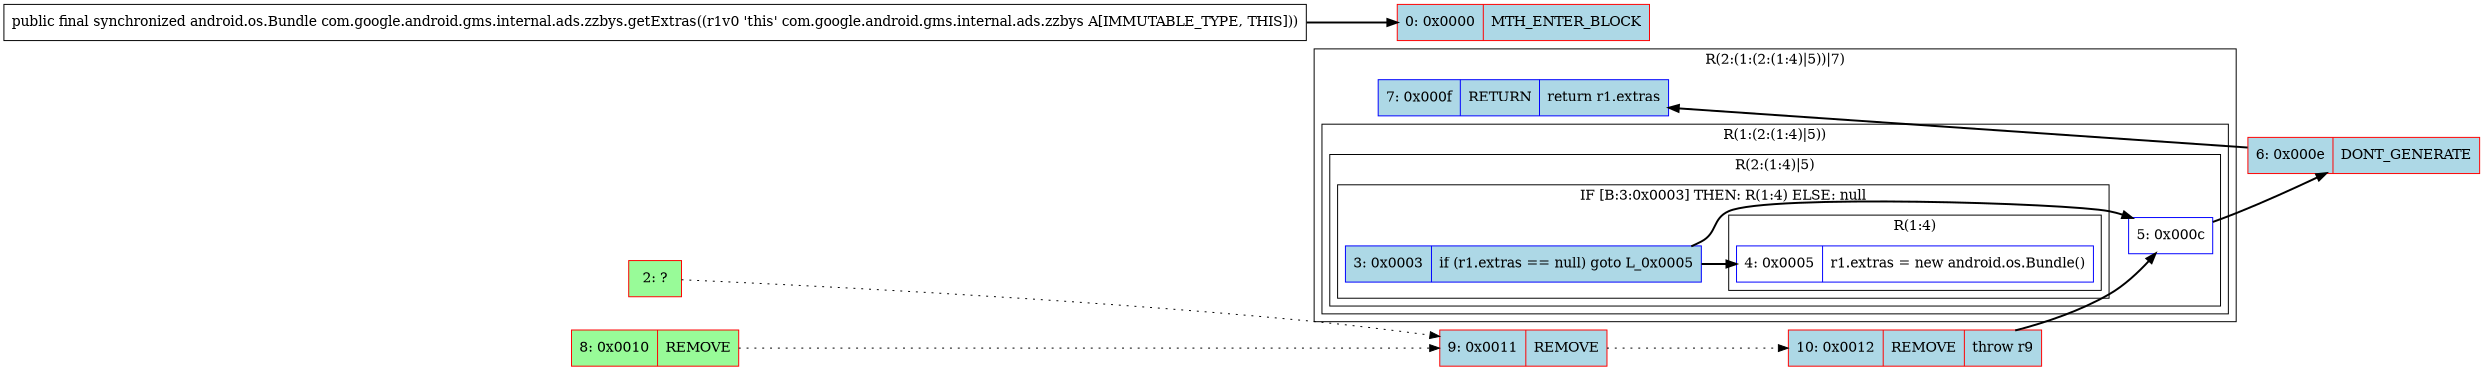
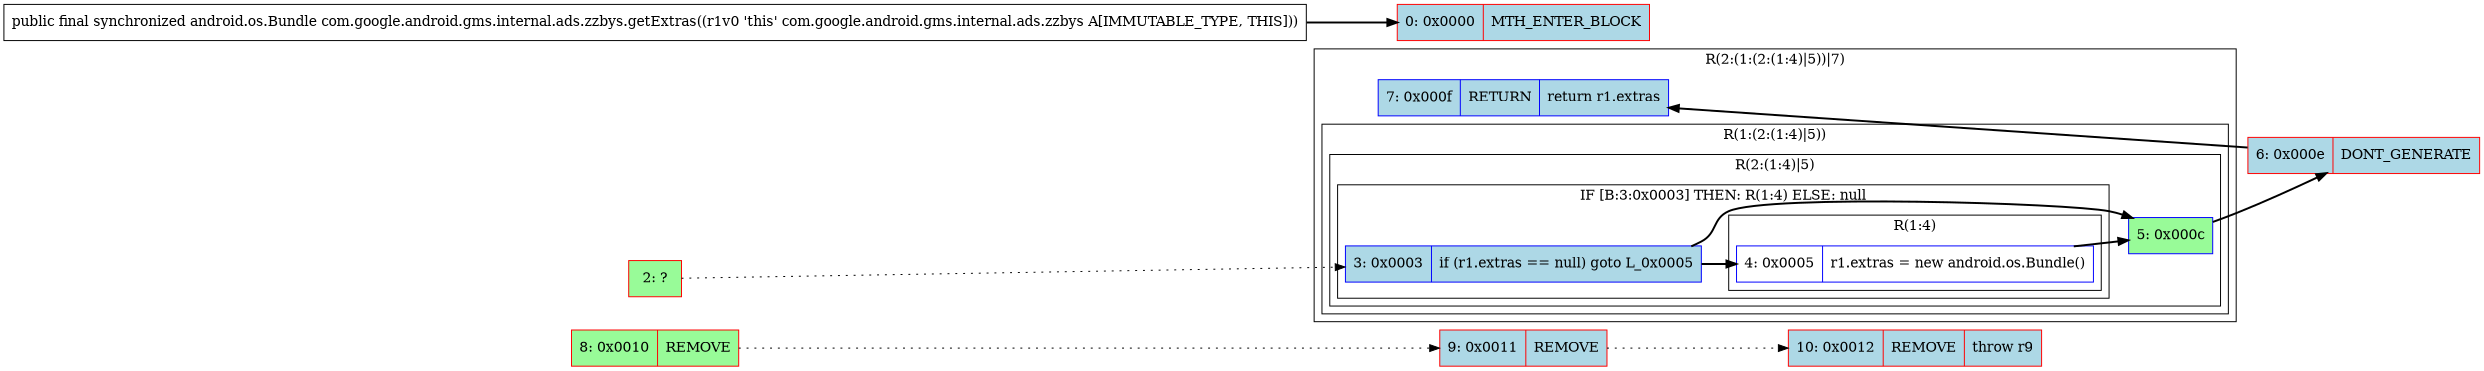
(2171, 236) -> (2171, 236)
(2118, 289) -> (2095, 244)
(1056, 301) -> (1008, 273)
